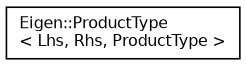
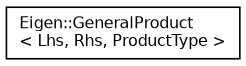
(123, 33) -> (123, 33)
